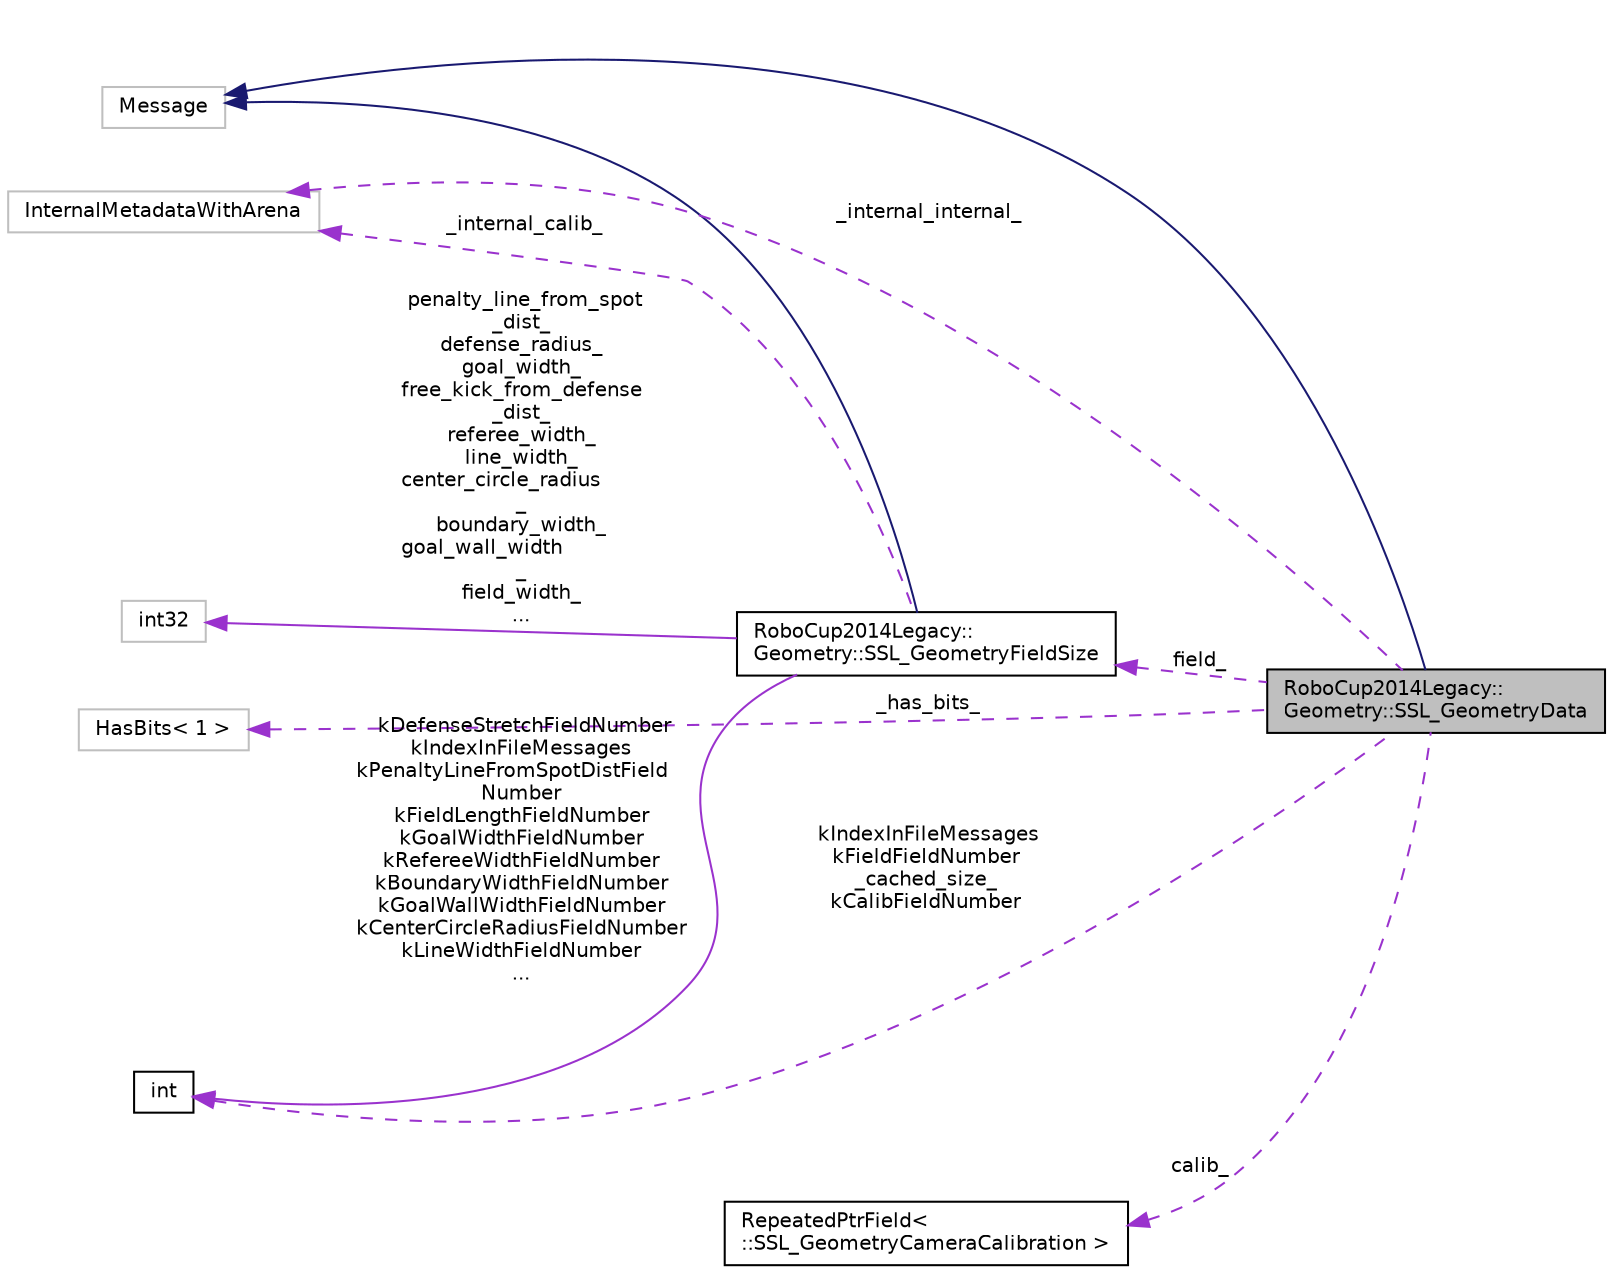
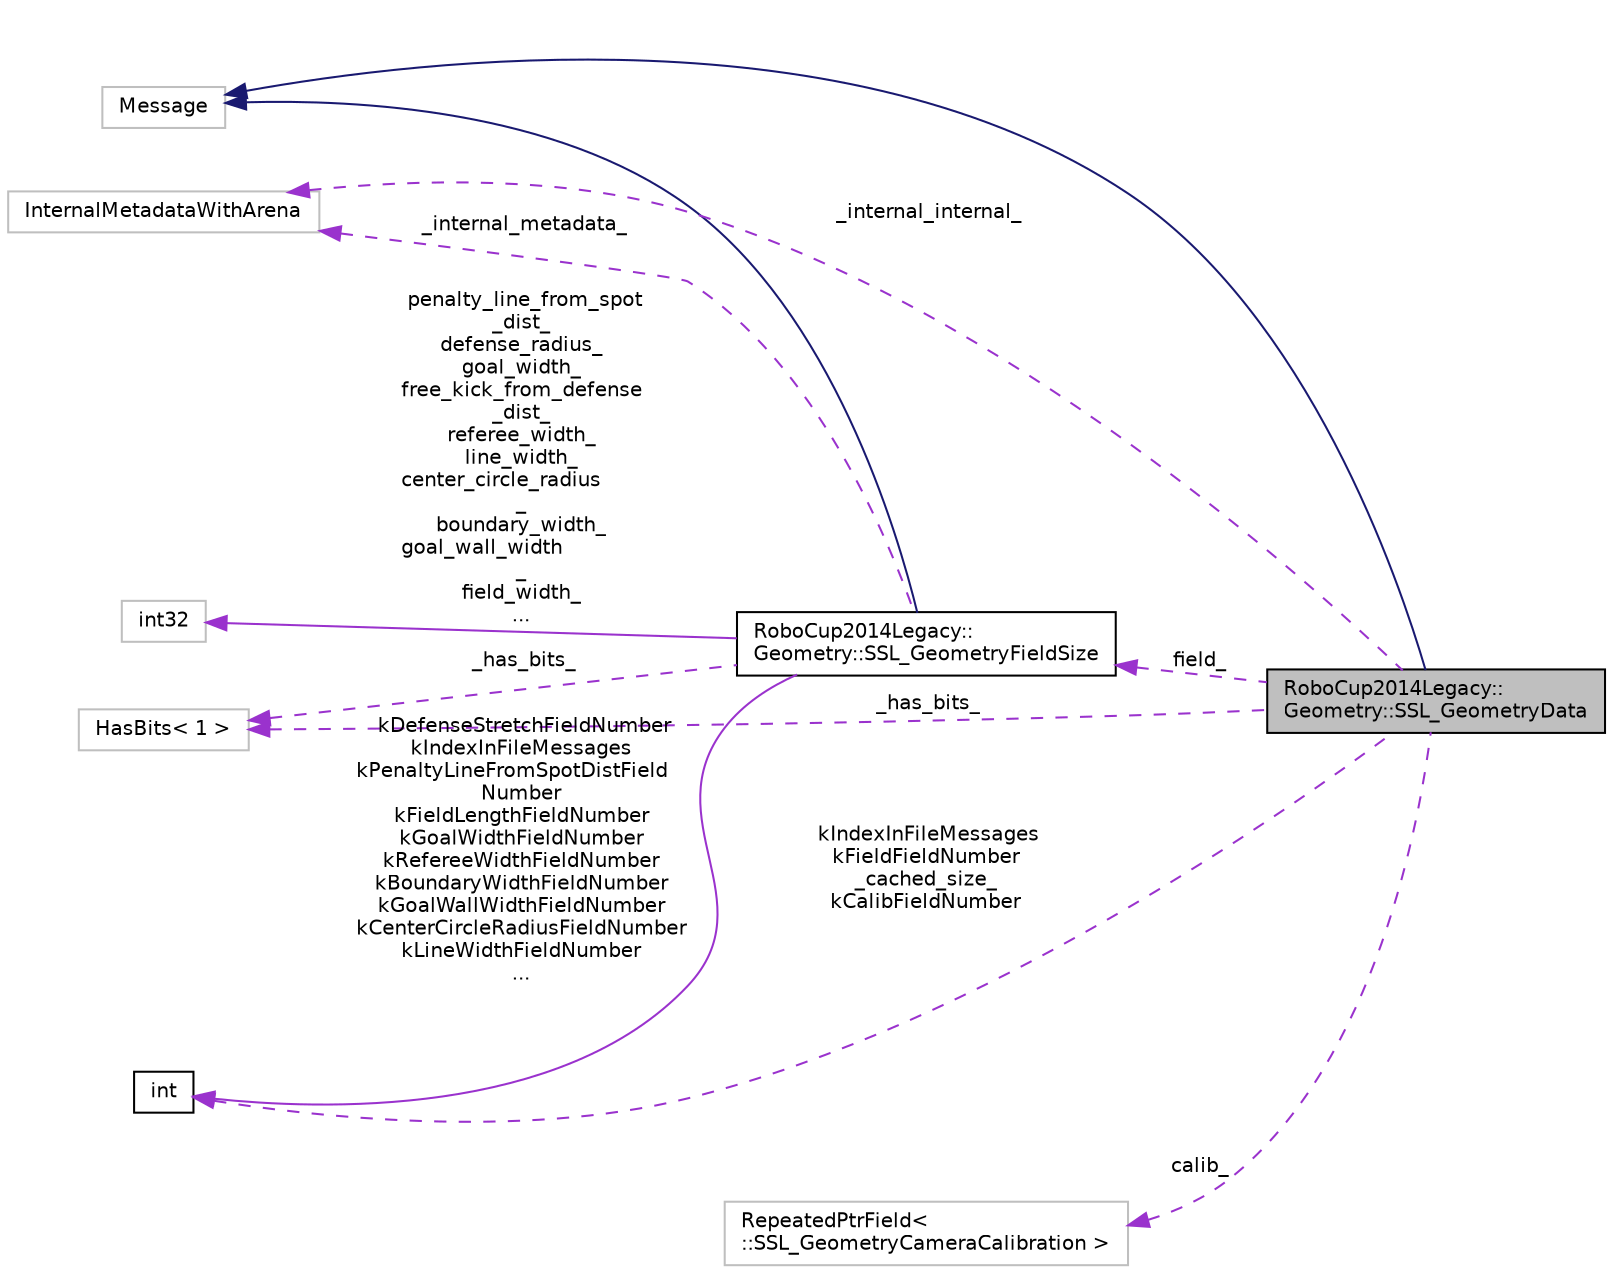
(522, 225) -> (522, 225)
none -> (503, 692)
(926, 1233) -> (926, 1233)
